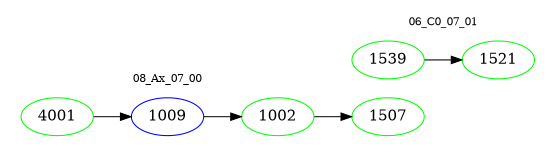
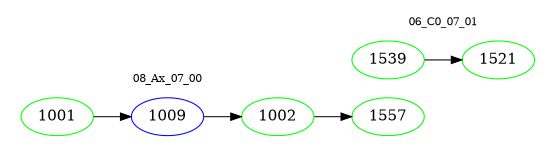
(57, 117) -> (57, 117)
(388, 117) -> (388, 117)
